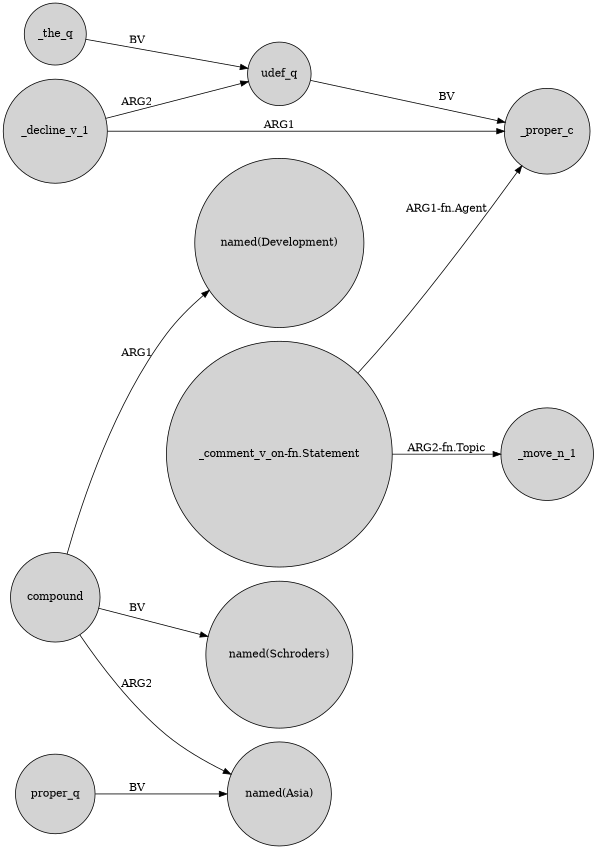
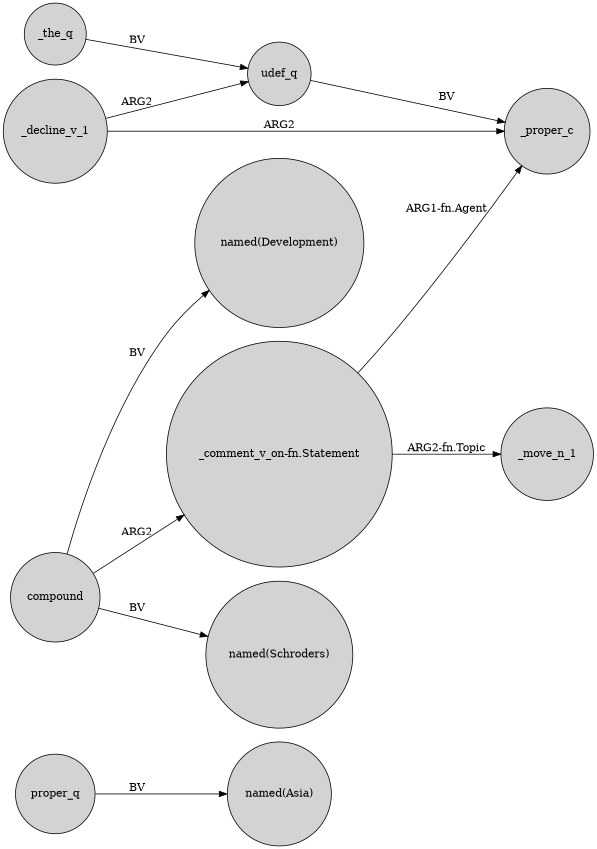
(279, 125) -> (279, 125)
(137, 354) -> (137, 354)
(143, 713) -> (135, 546)
